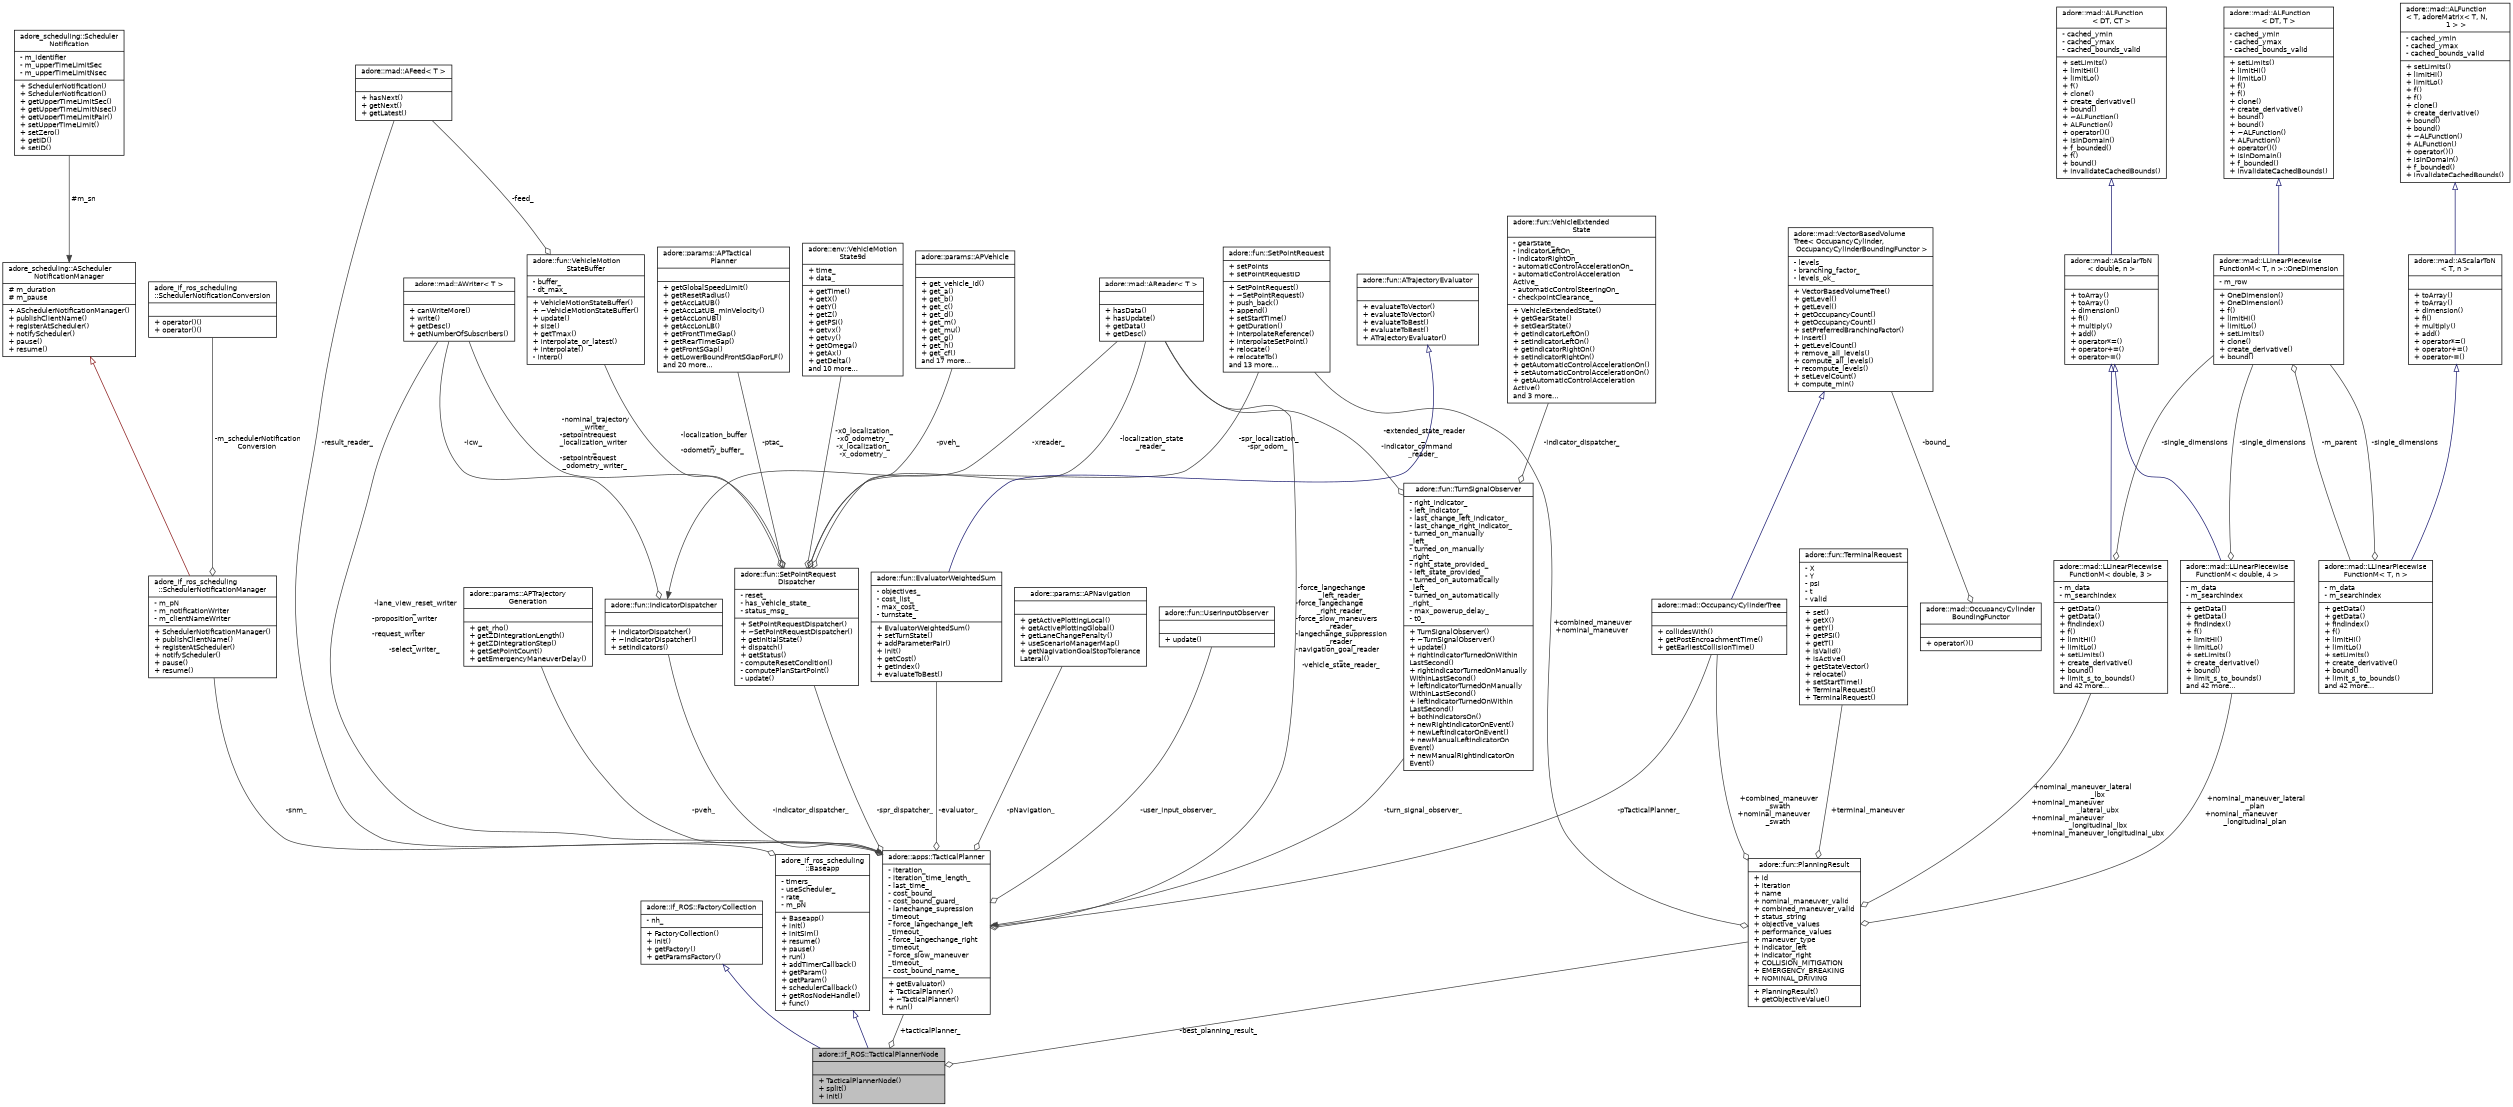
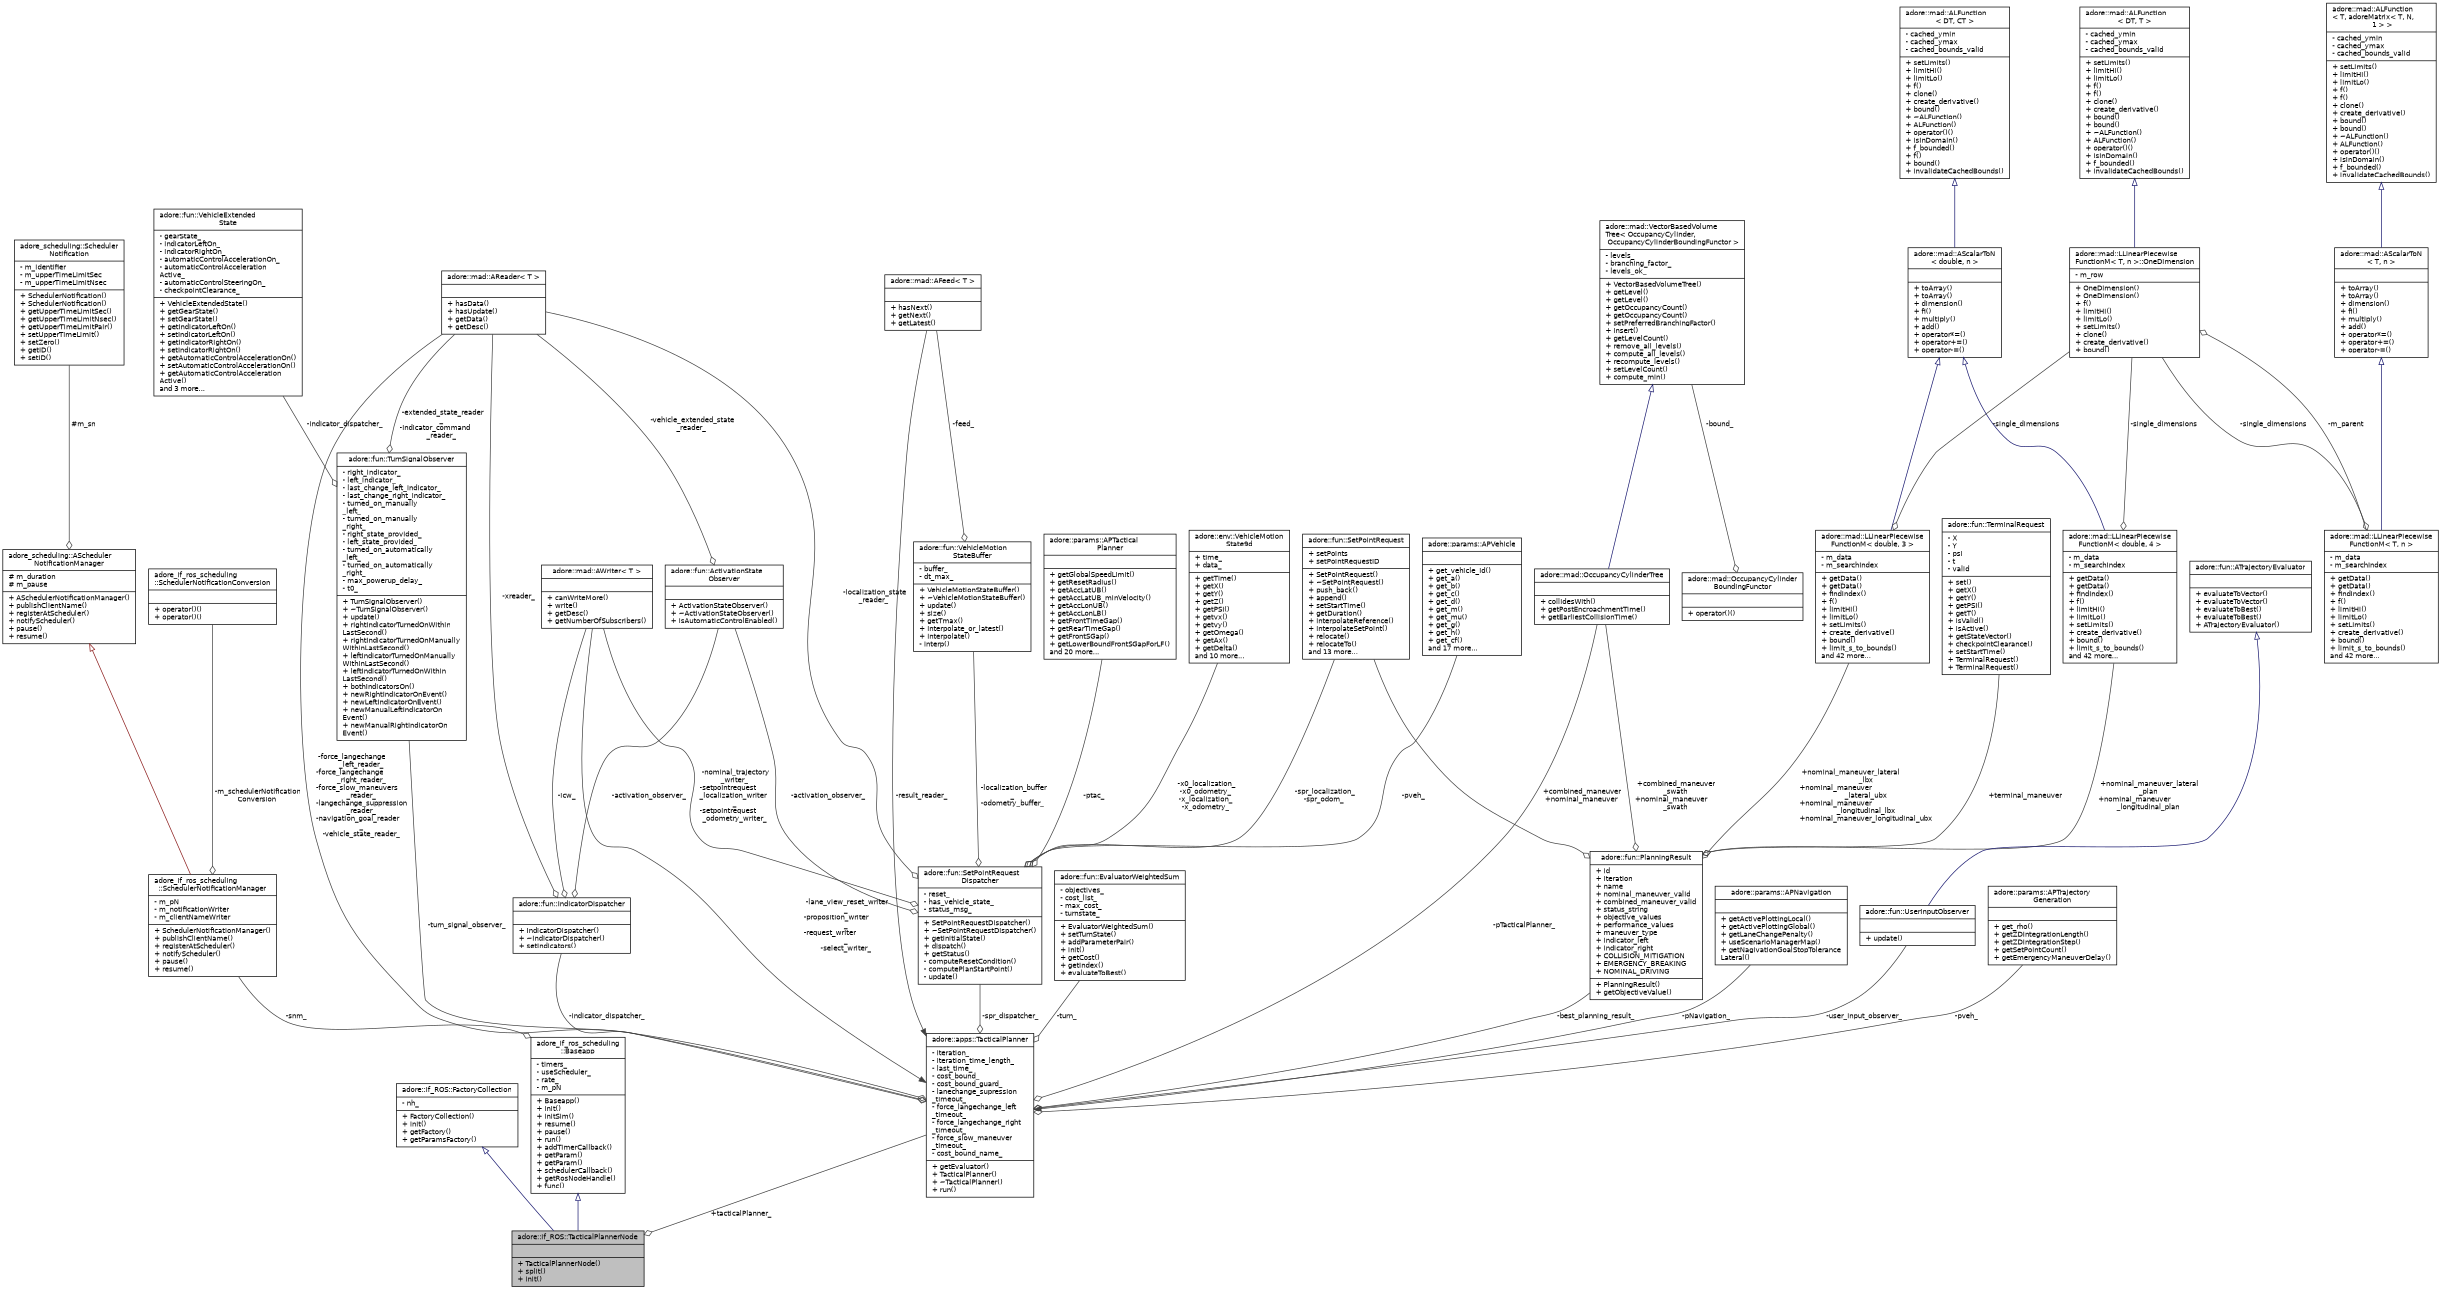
(69, 205) -> (69, 453)
(868, 474) -> (491, 617)
(1216, 479) -> (2163, 846)
none -> (724, 597)
(1826, 675) -> (1990, 644)
(316, 732) -> (894, 681)
(1020, 755) -> (1477, 1051)
(957, 811) -> (1066, 1017)
(1217, 875) -> (543, 1027)
(1351, 1003) -> (1320, 1065)
